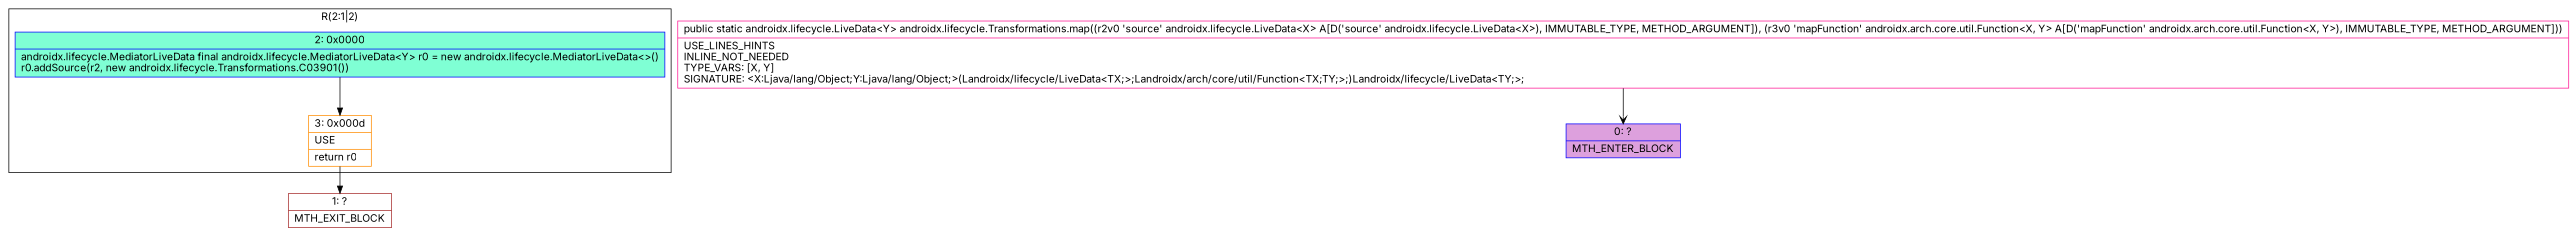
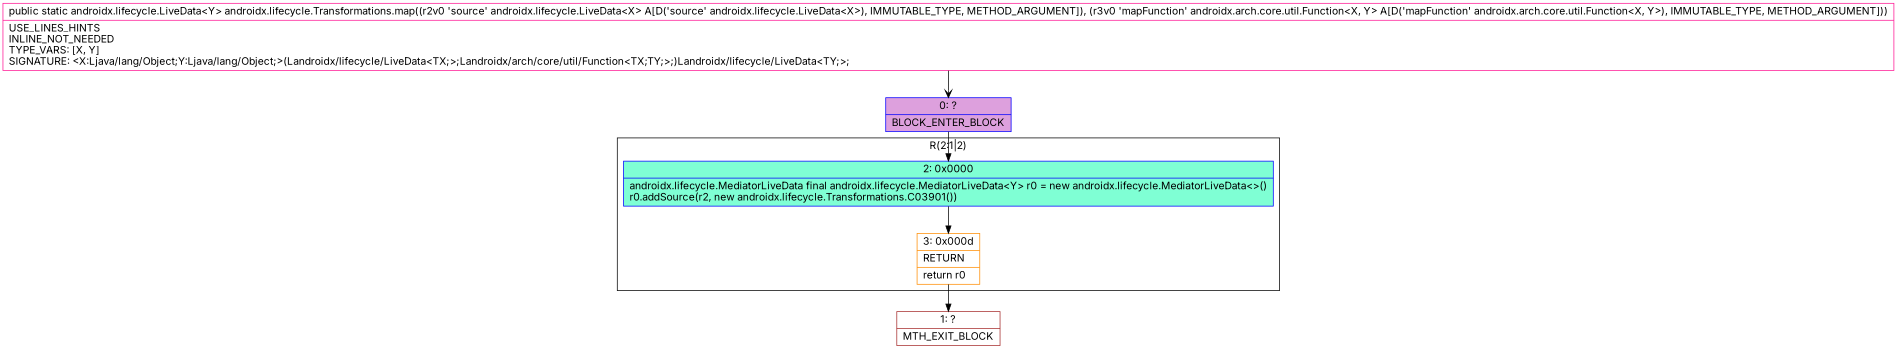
(325, 140) -> (944, 258)
none -> (948, 143)
(1623, 149) -> (948, 123)
